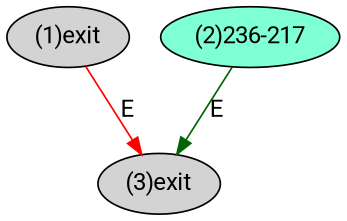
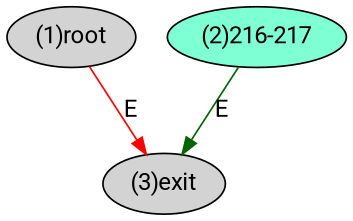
(68, 37) -> (71, 37)
(250, 37) -> (257, 37)
